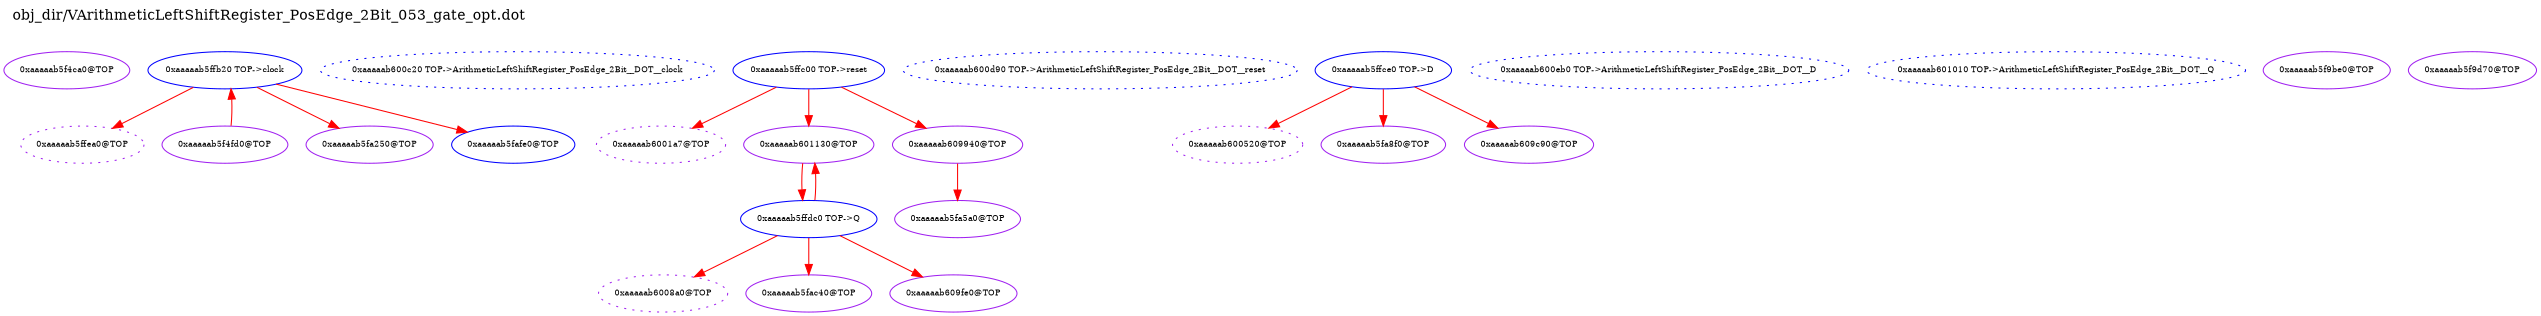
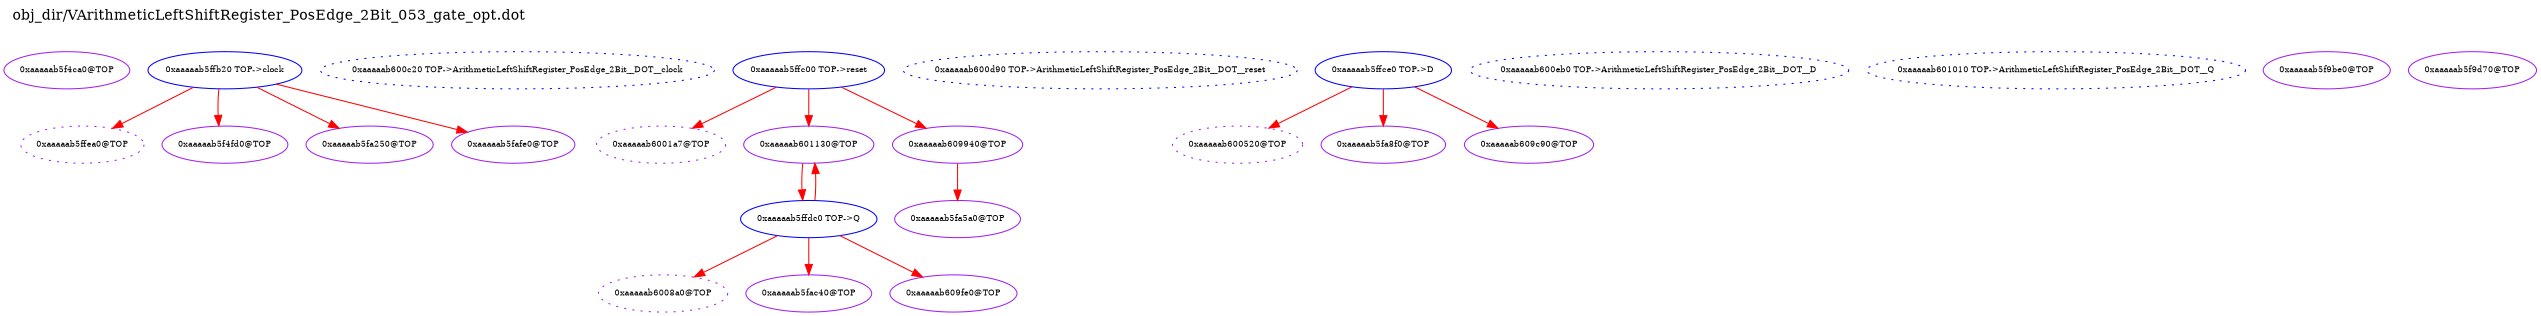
(232, 112) -> (218, 102)
(513, 145) -> (513, 145)
